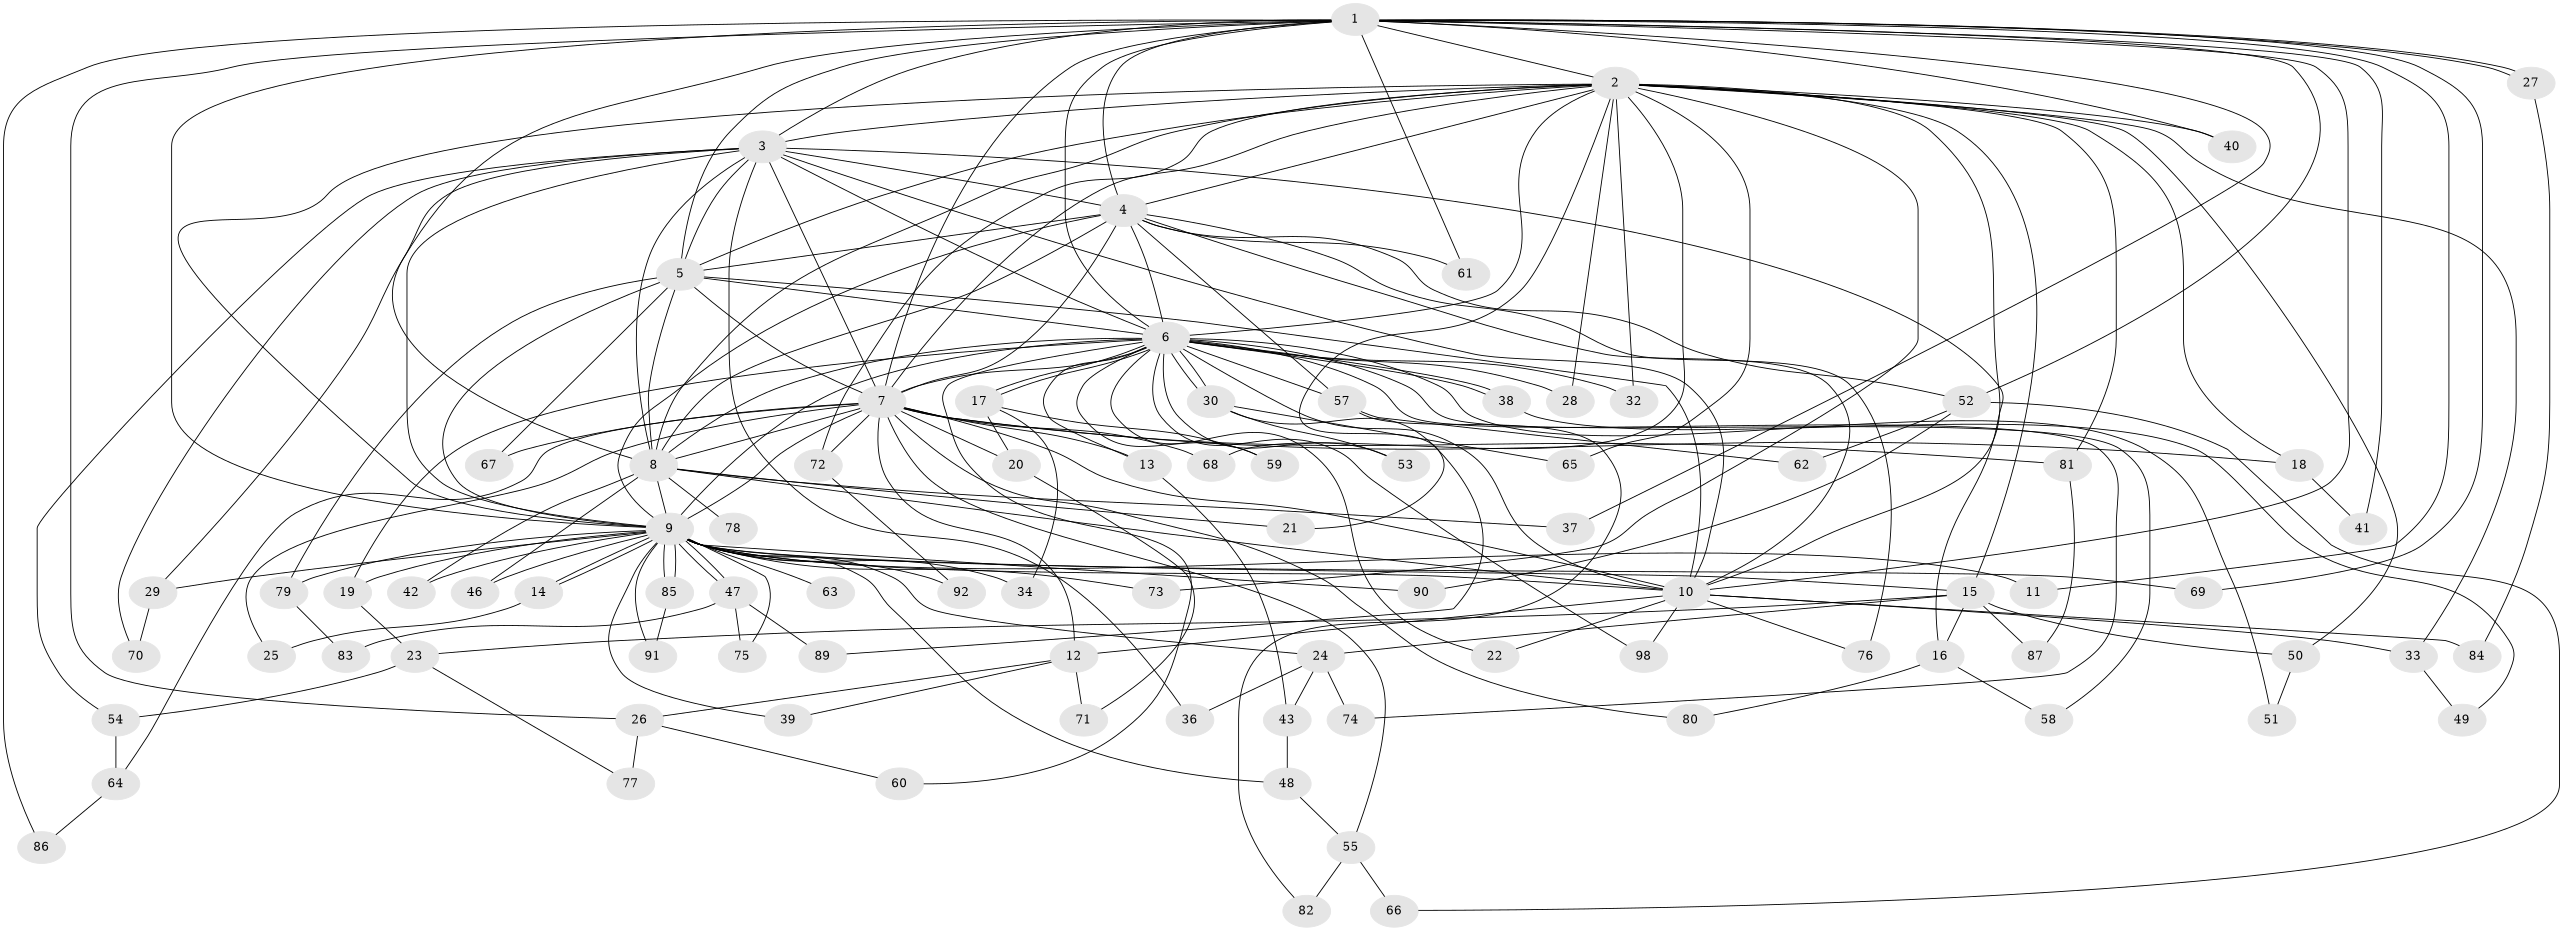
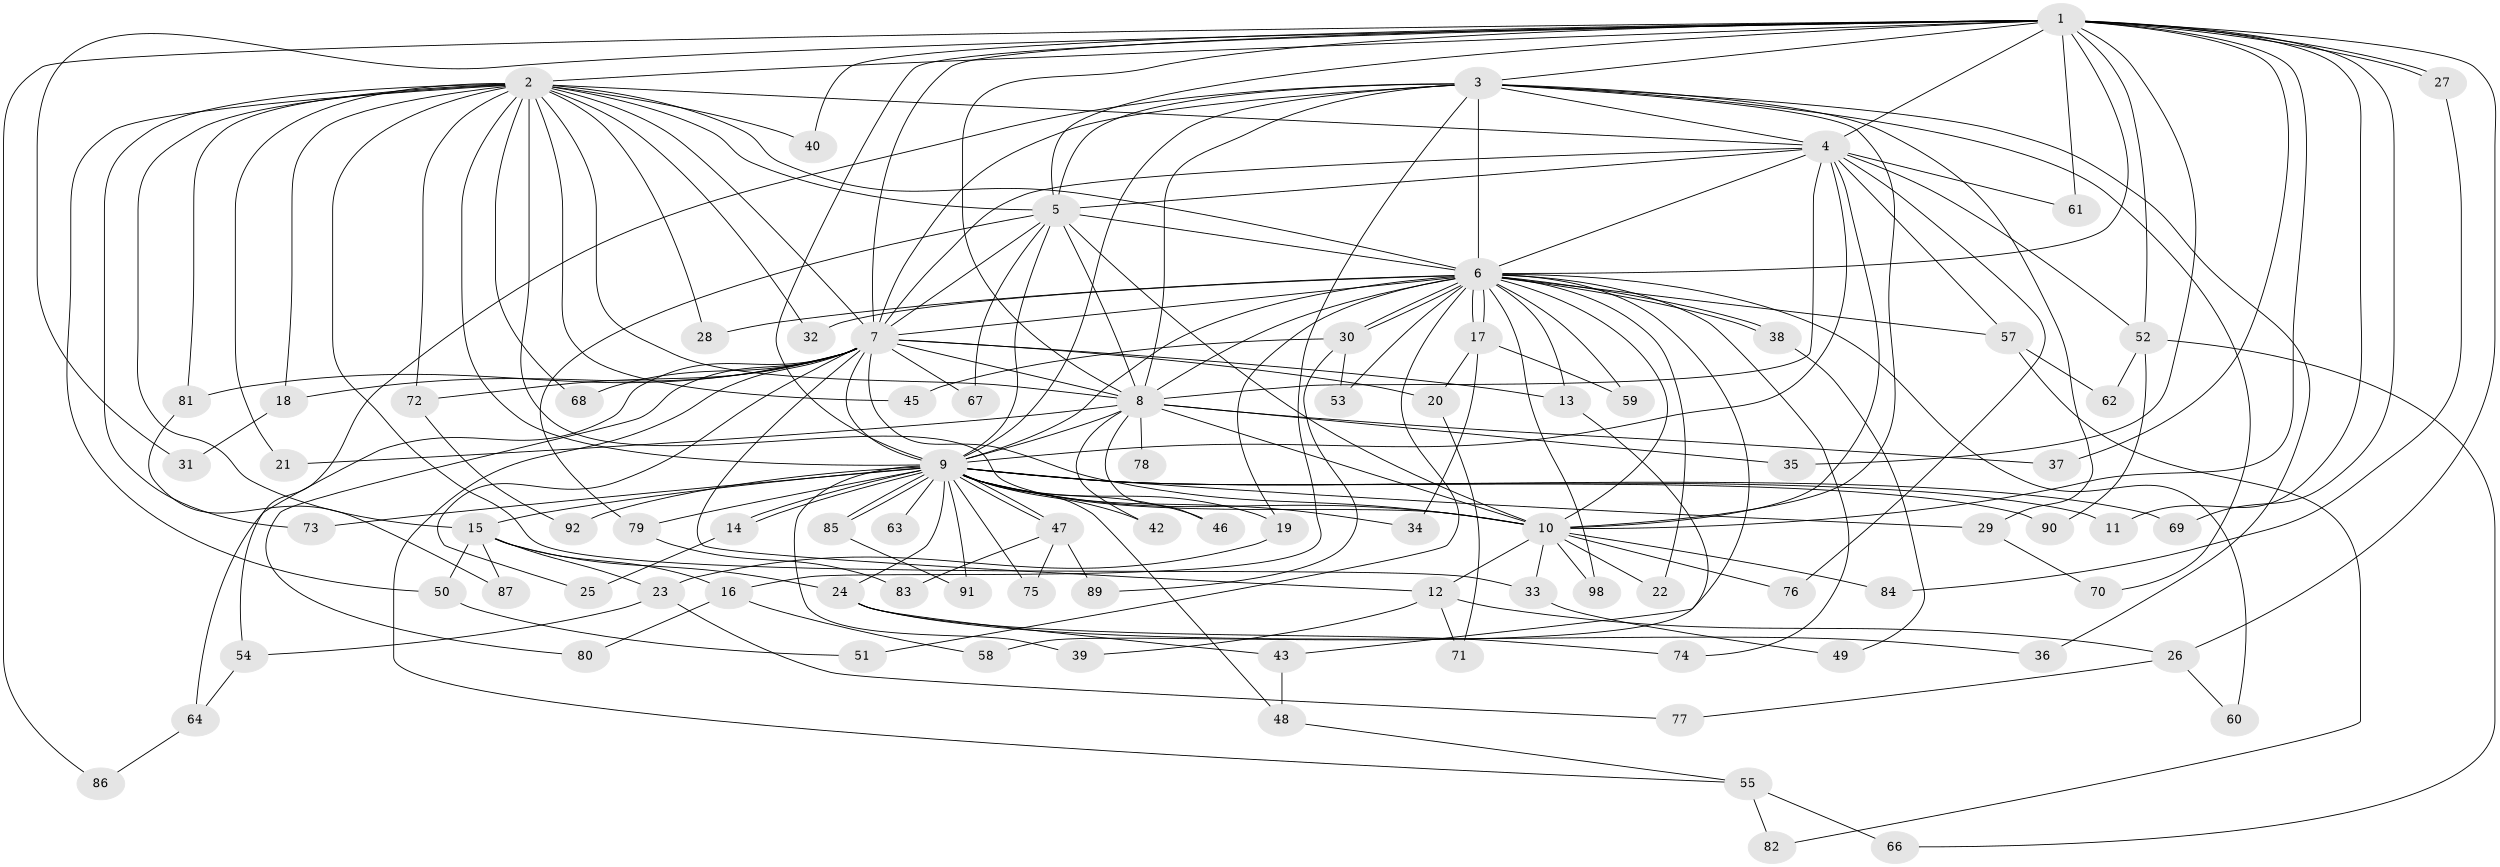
(1188, 102) -> none
(1570, 465) -> (912, 402)
none -> (1792, 465)
(2363, 529) -> (187, 465)
